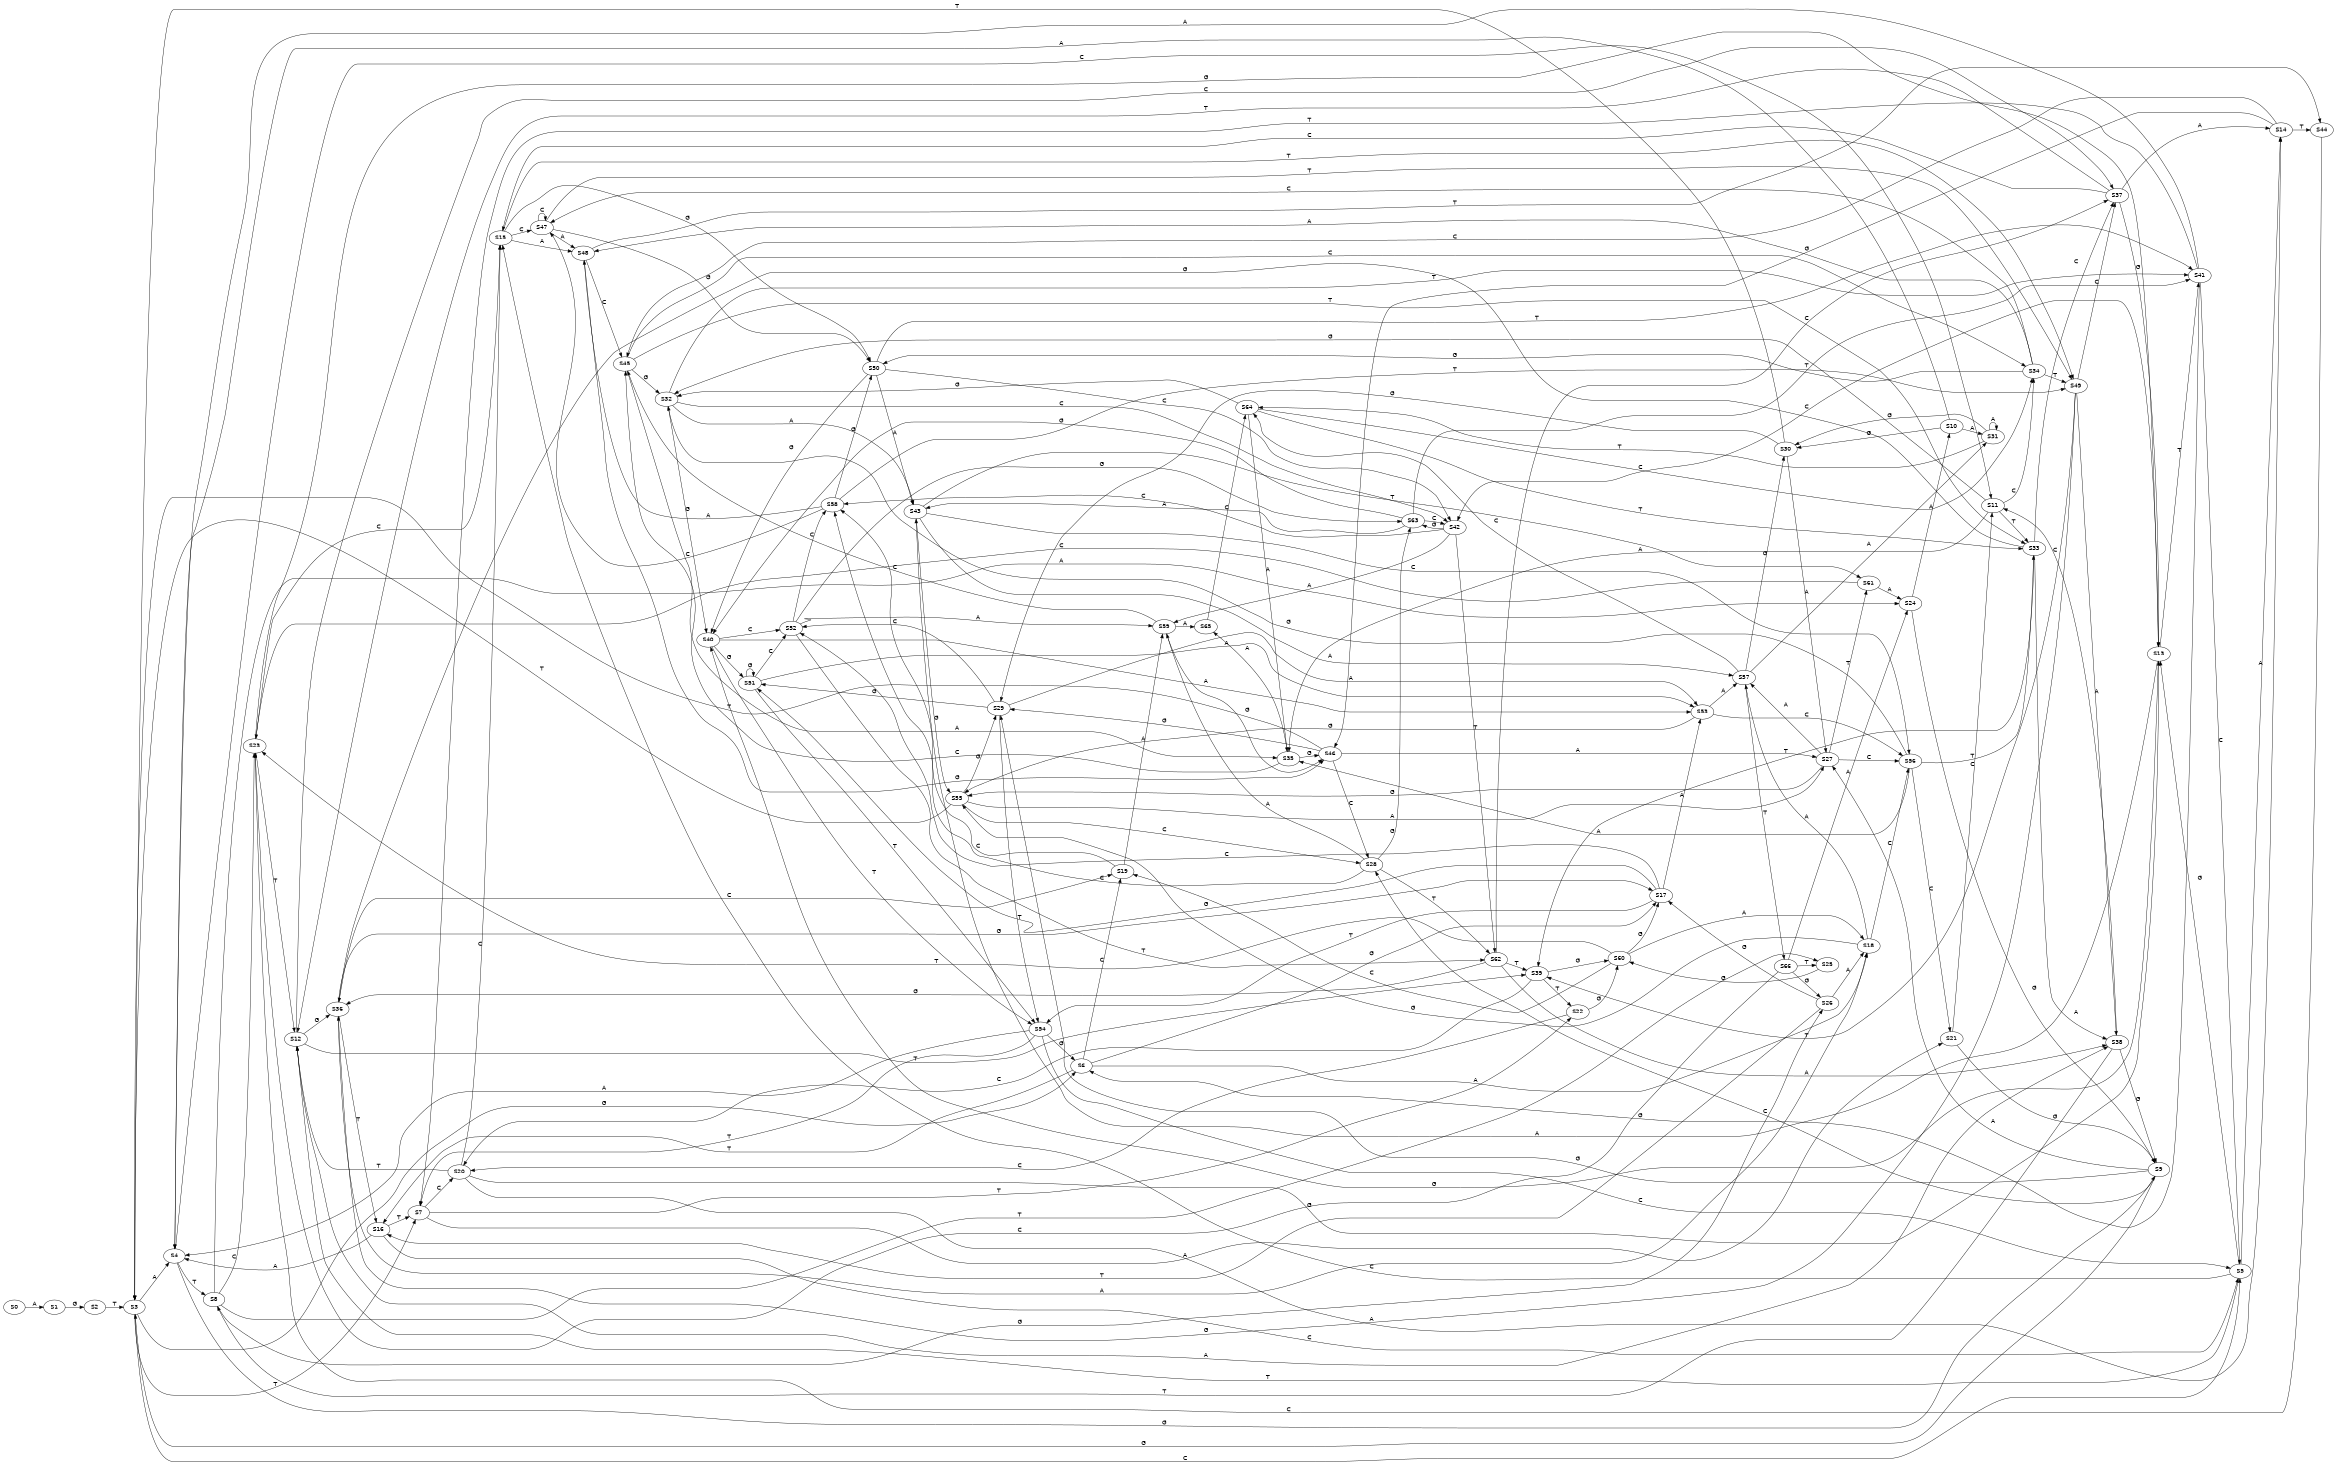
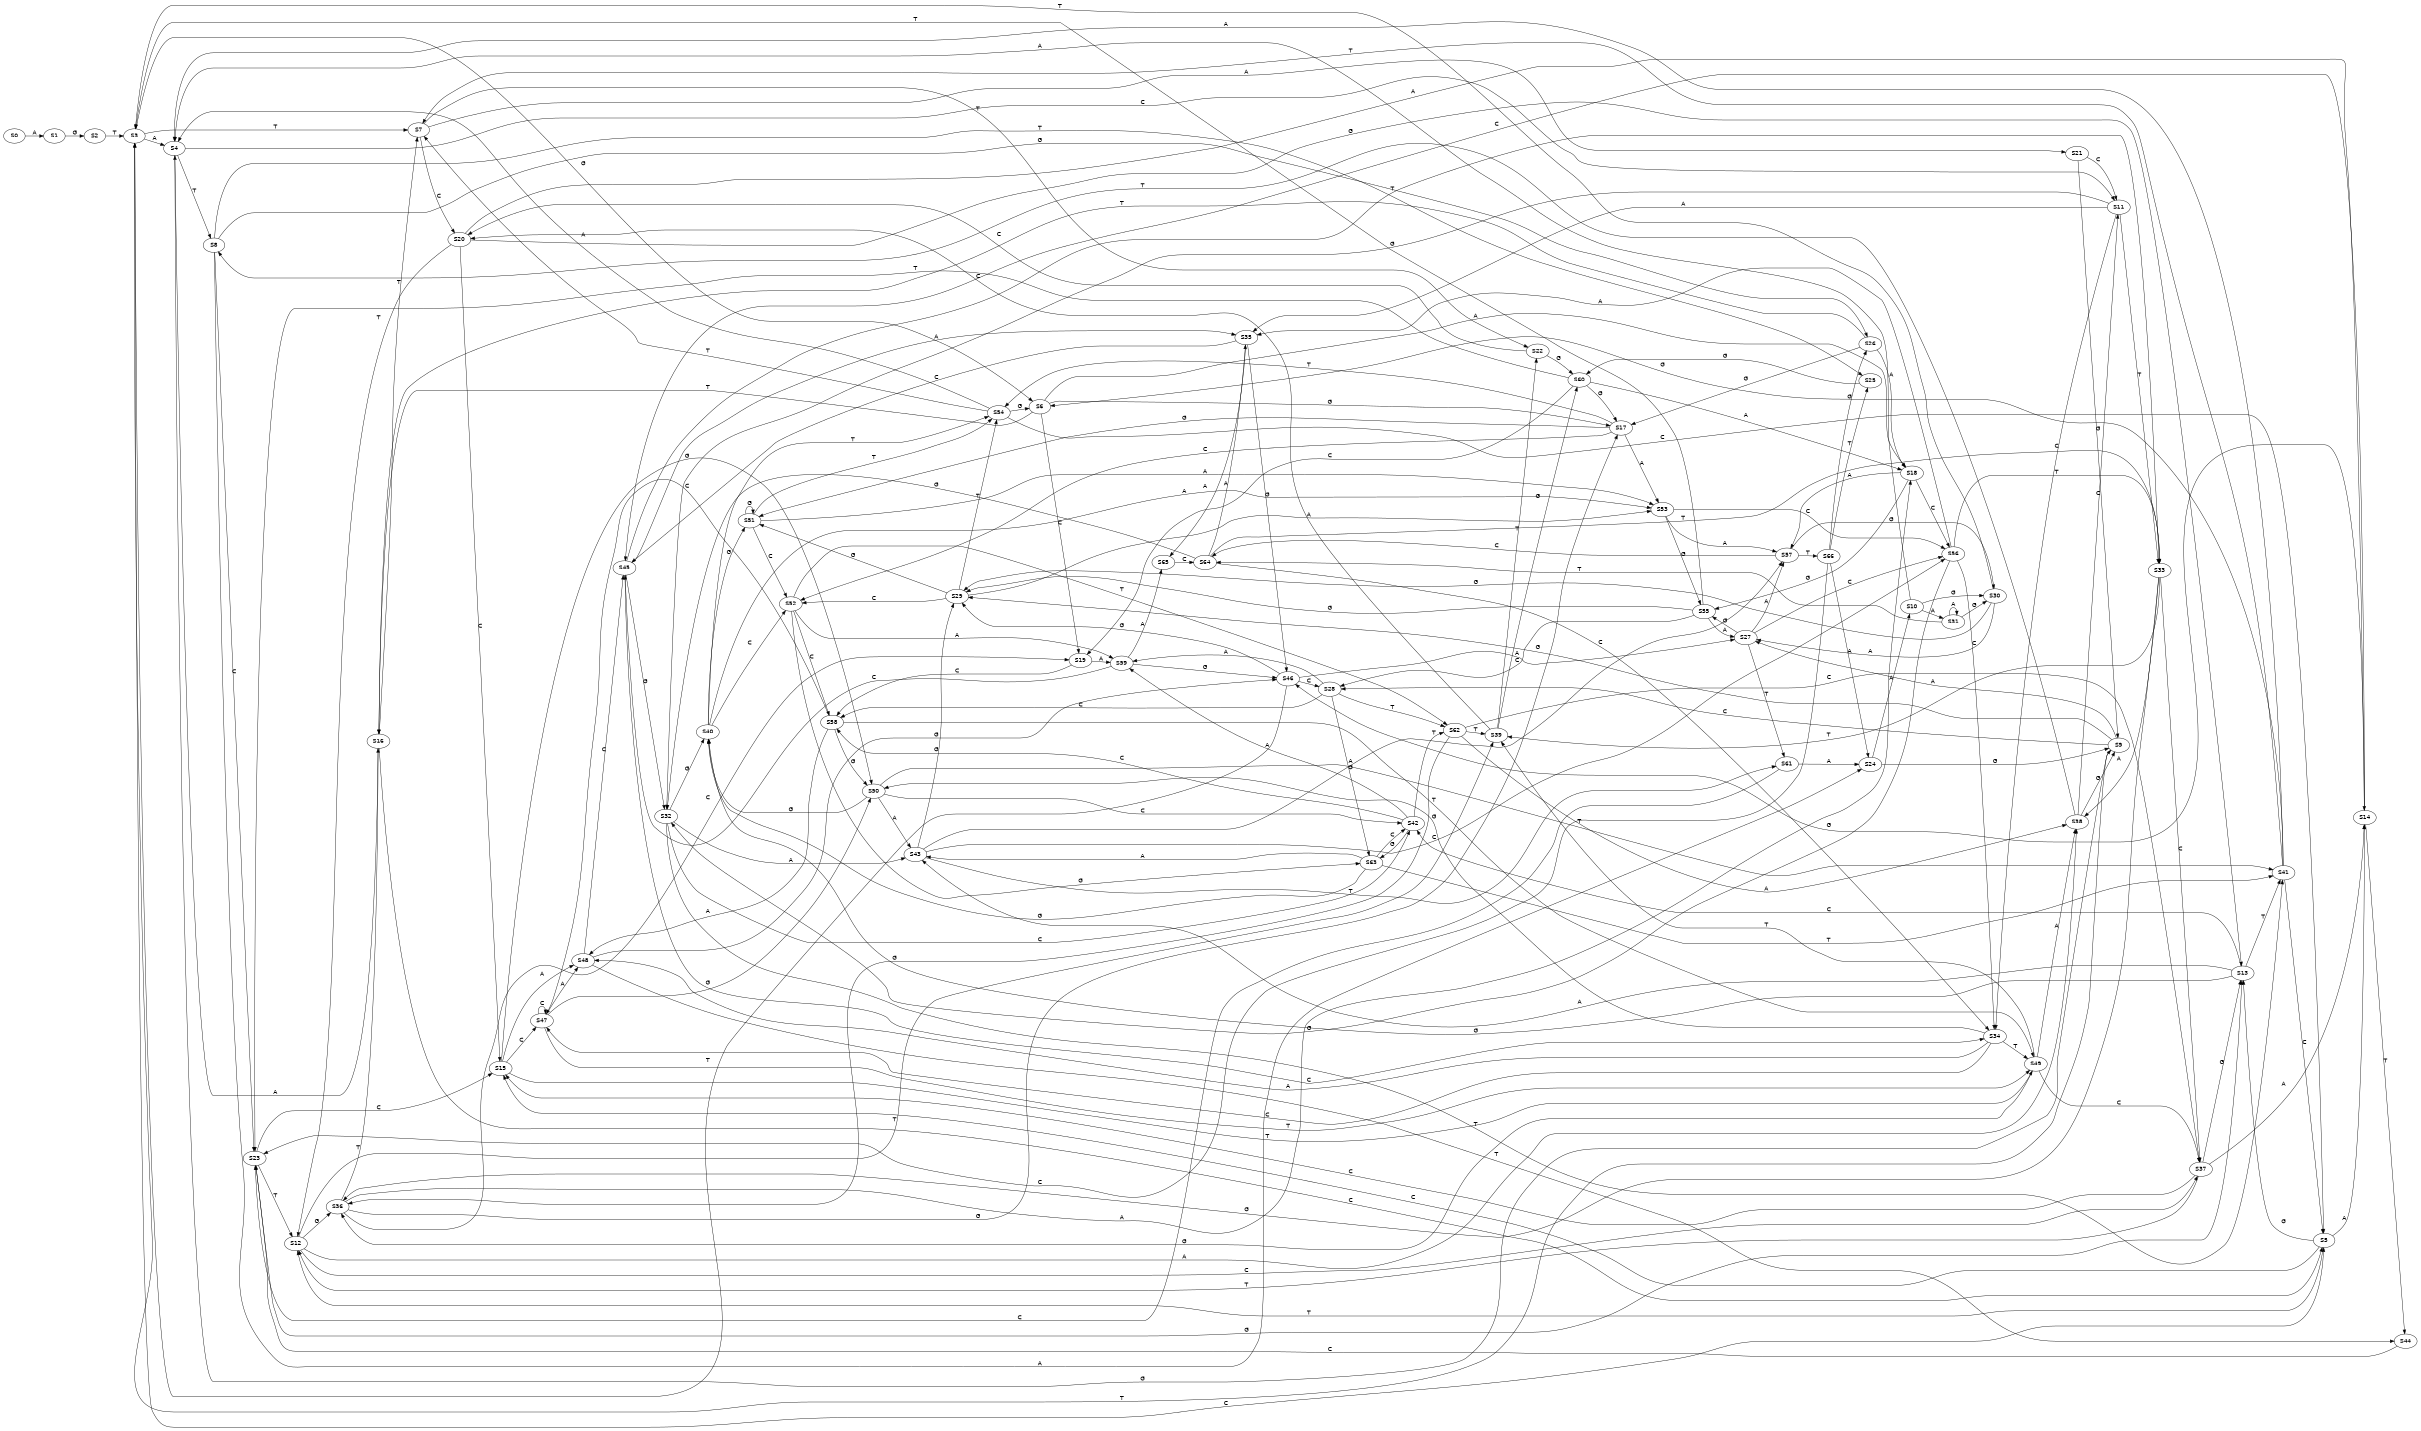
(1867, 559) -> none
(927, 648) -> (941, 728)
(1931, 898) -> (1982, 792)
(1143, 1443) -> (1122, 1399)
